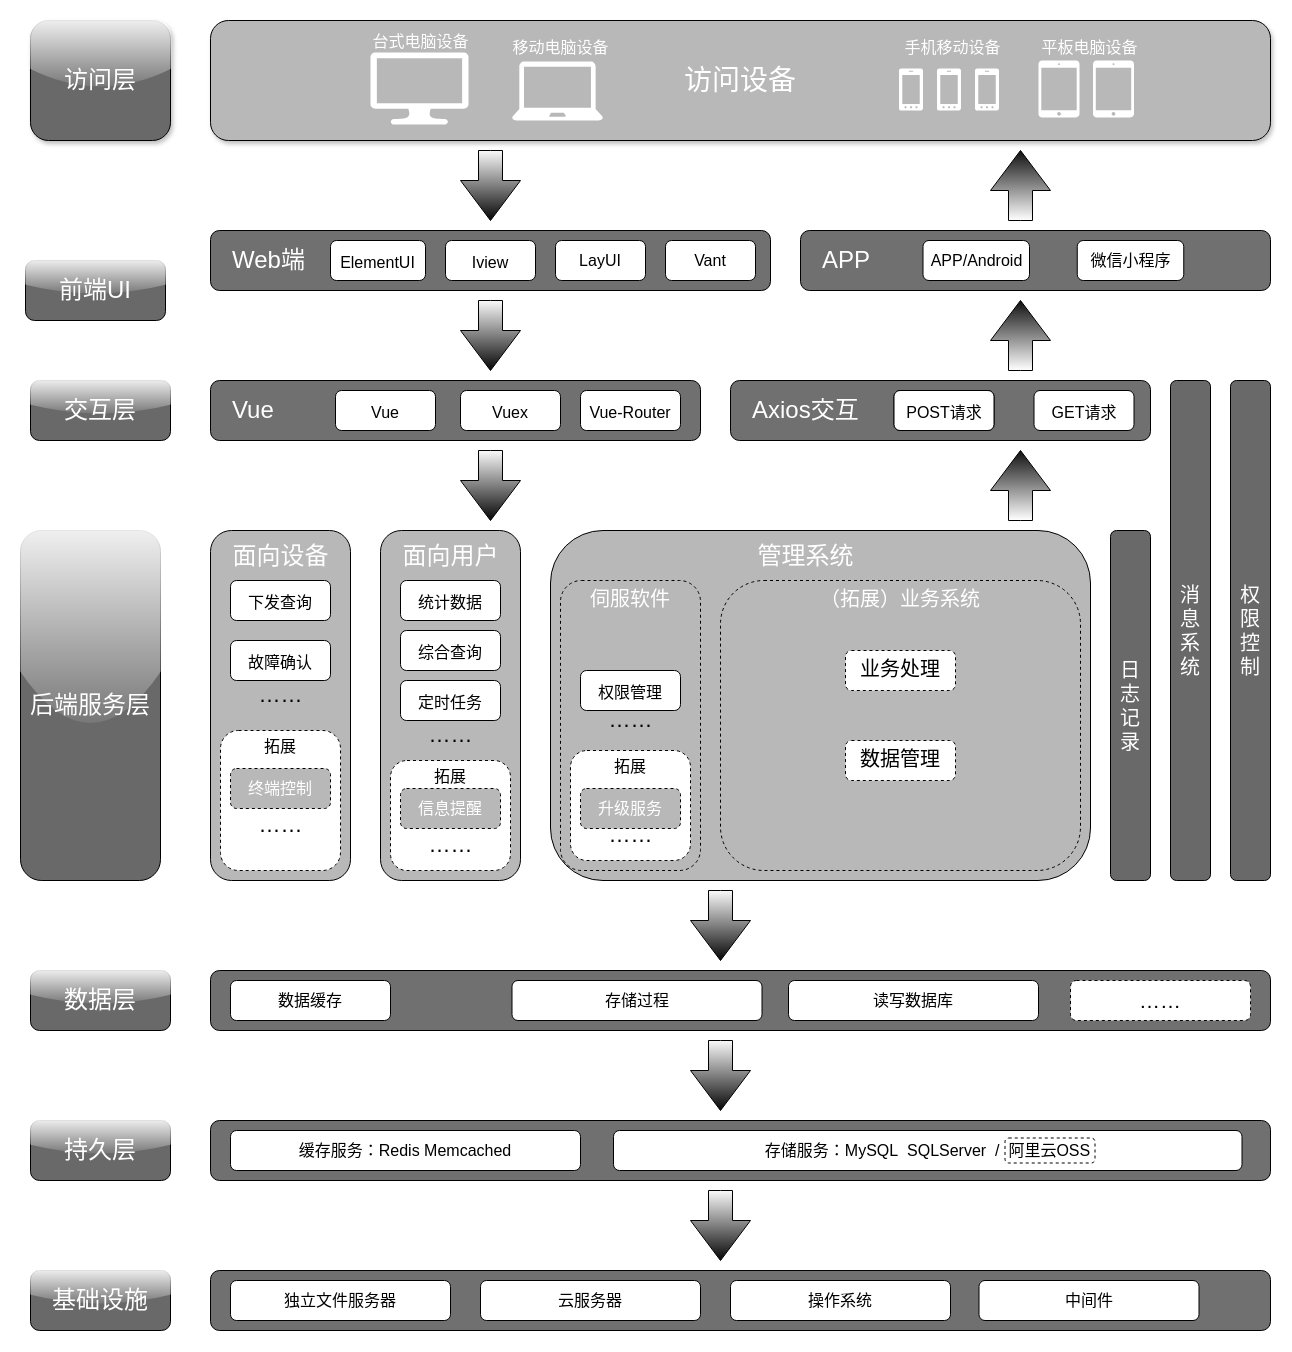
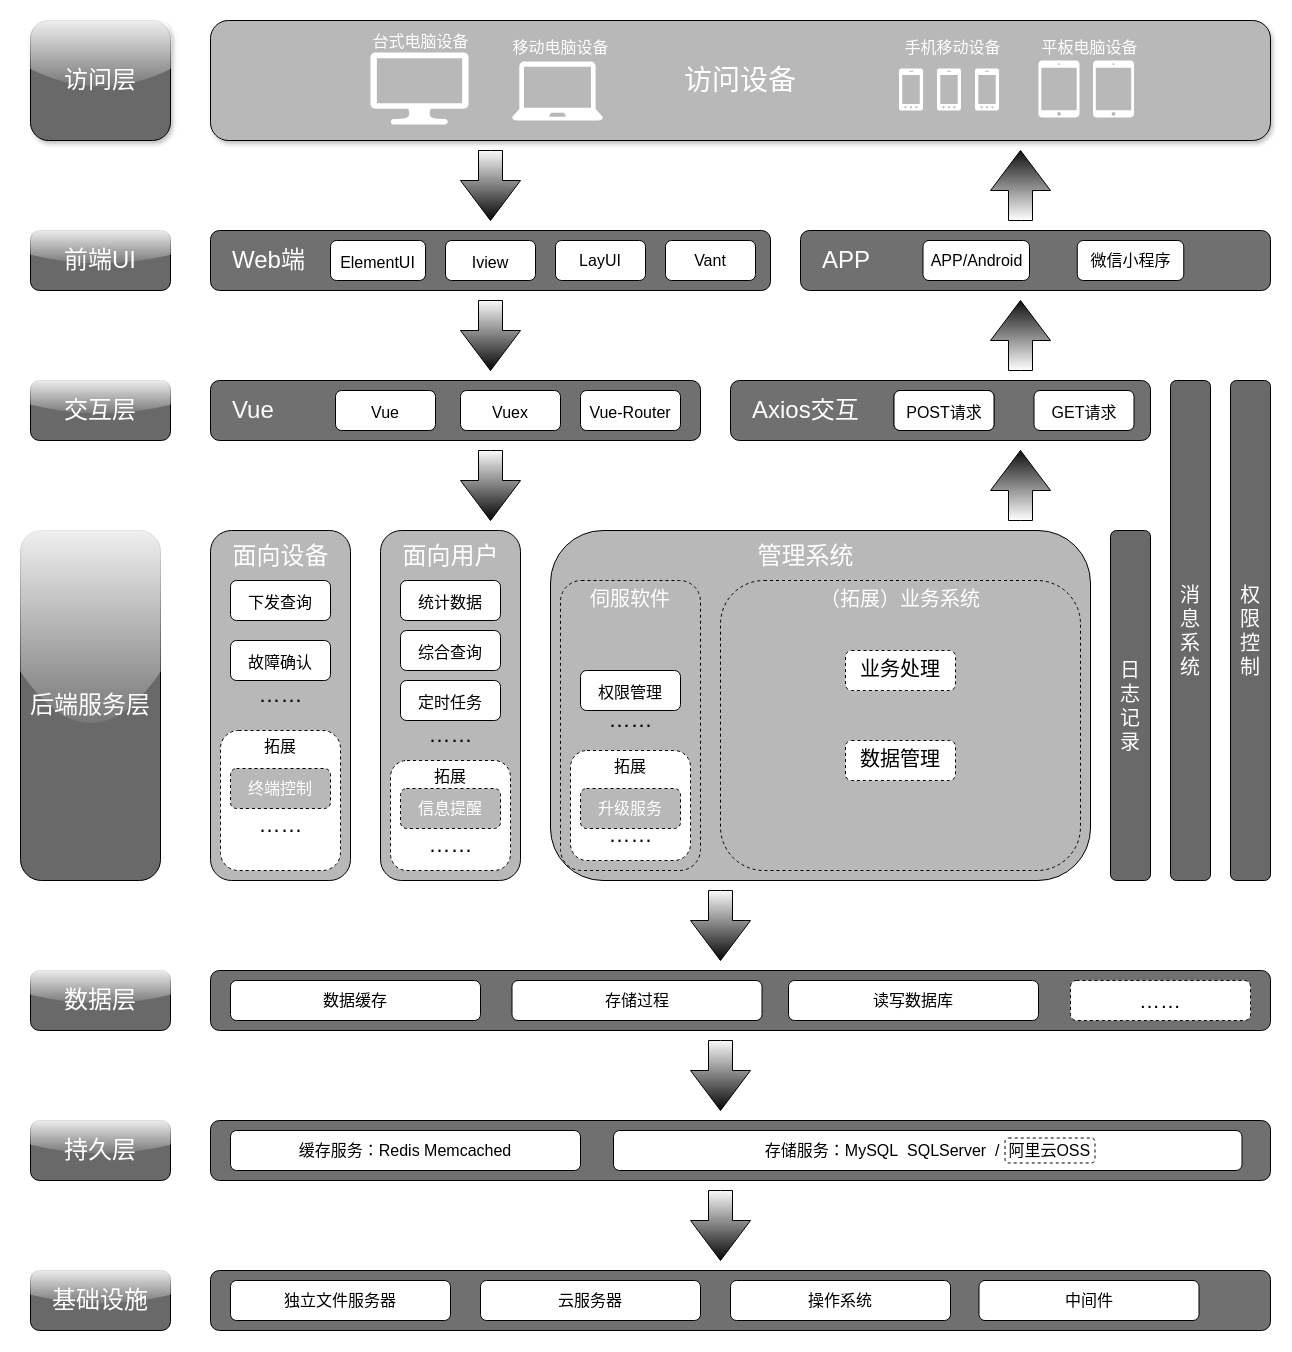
(96, 291) -> (101, 261)
(311, 1001) -> (356, 1001)
